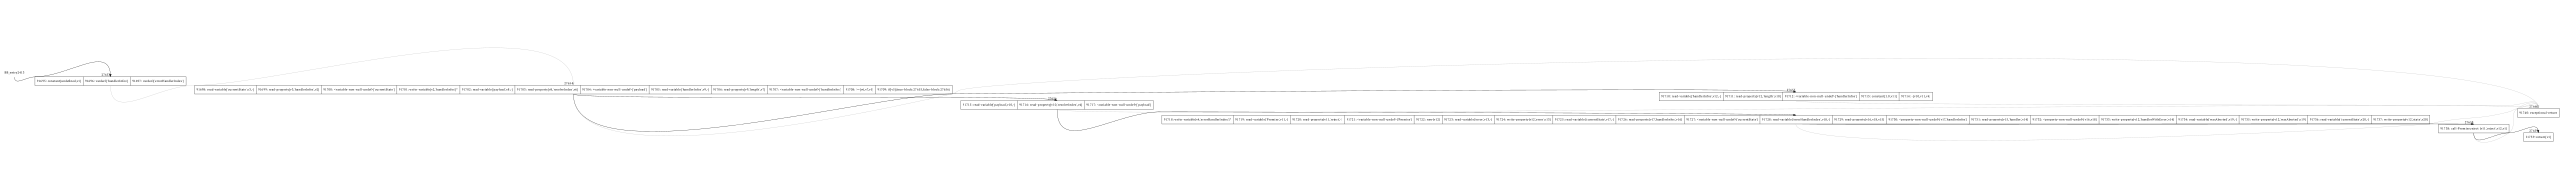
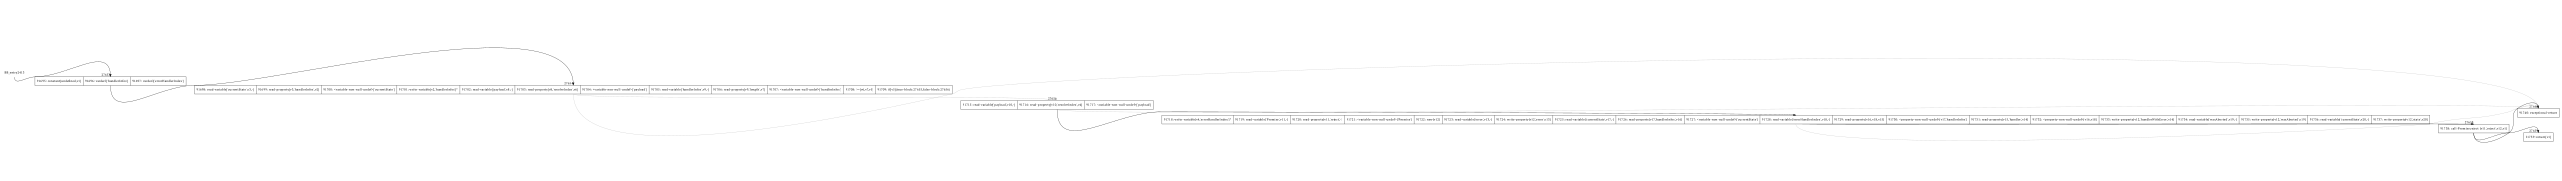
(342, 65) -> (342, 65)
(1796, 96) -> none
(814, 97) -> (814, 97)
(2511, 130) -> (2511, 130)
